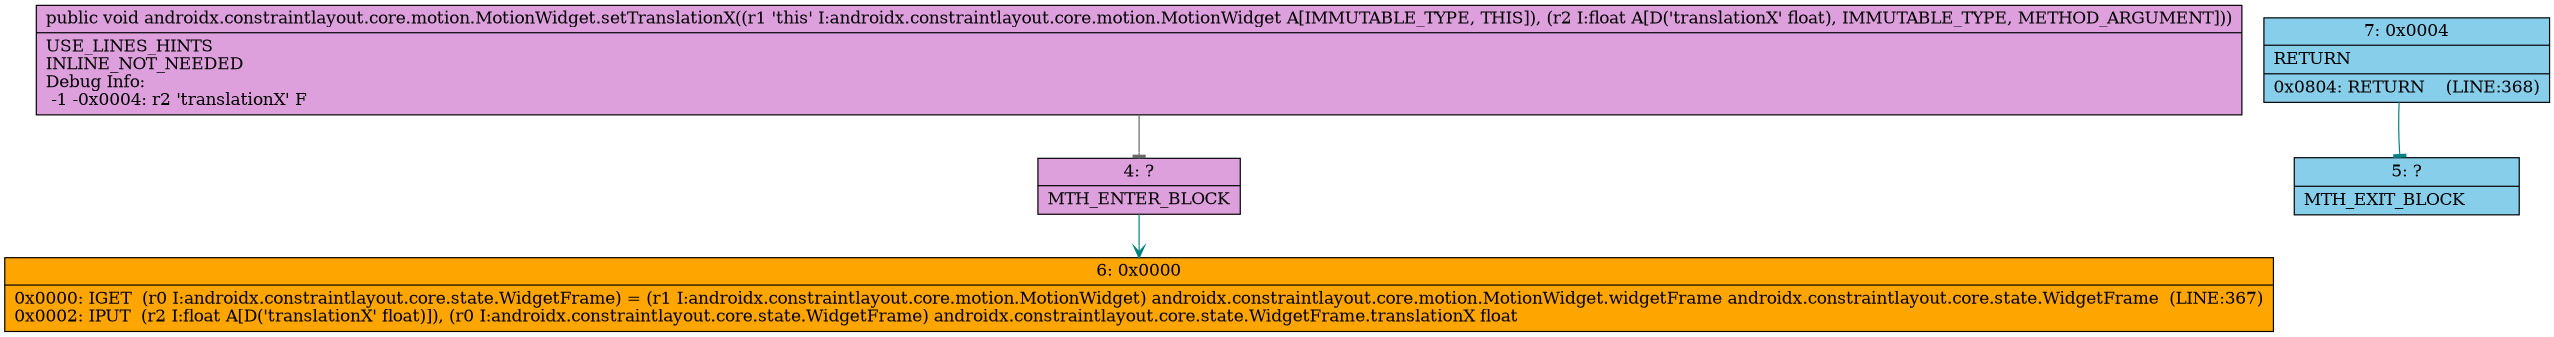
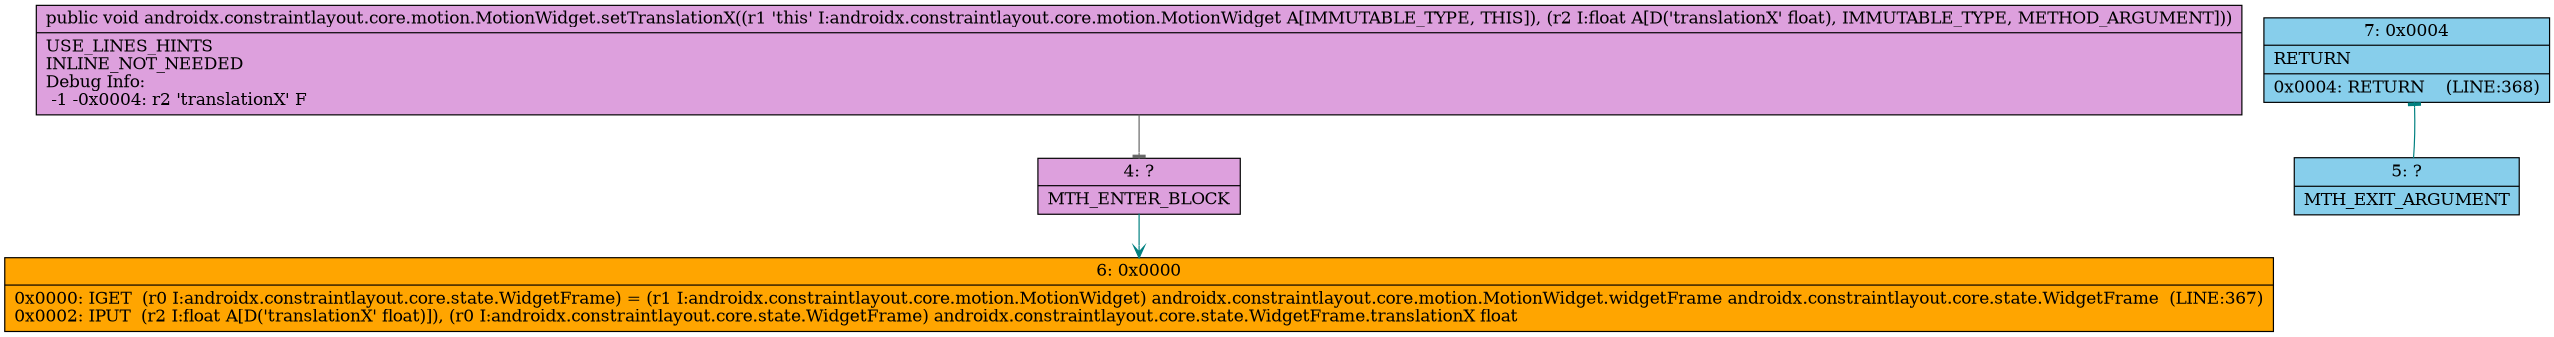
(2407, 87) -> (2407, 87)
(2399, 127) -> (2415, 133)
(2385, 200) -> (2407, 200)
